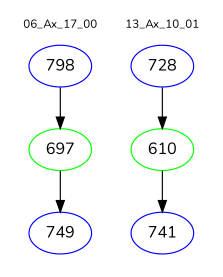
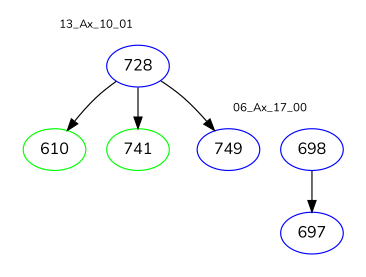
(60, 66) -> (312, 150)
(60, 150) -> (312, 233)
(60, 186) -> (195, 109)
(162, 186) -> (138, 102)
(162, 233) -> (138, 150)
